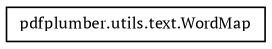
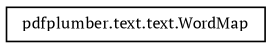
(136, 24) -> (136, 24)
